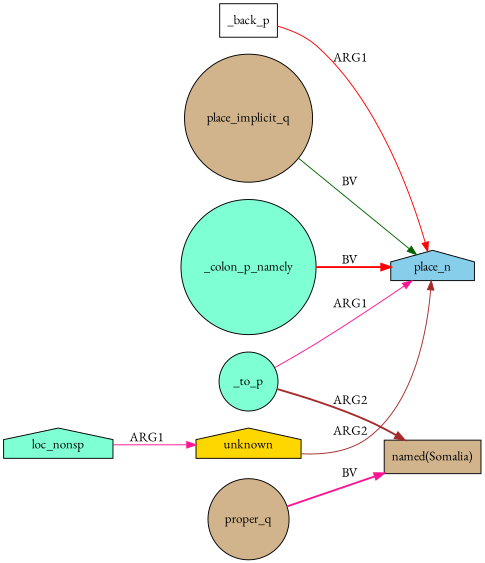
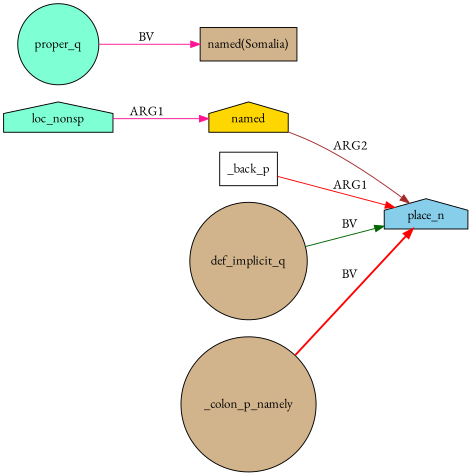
(249, 118) -> (249, 261)
(249, 267) -> (249, 404)
(249, 382) -> none
(249, 445) -> (249, 119)
(331, 491) -> (145, 44)
(249, 519) -> (58, 44)
